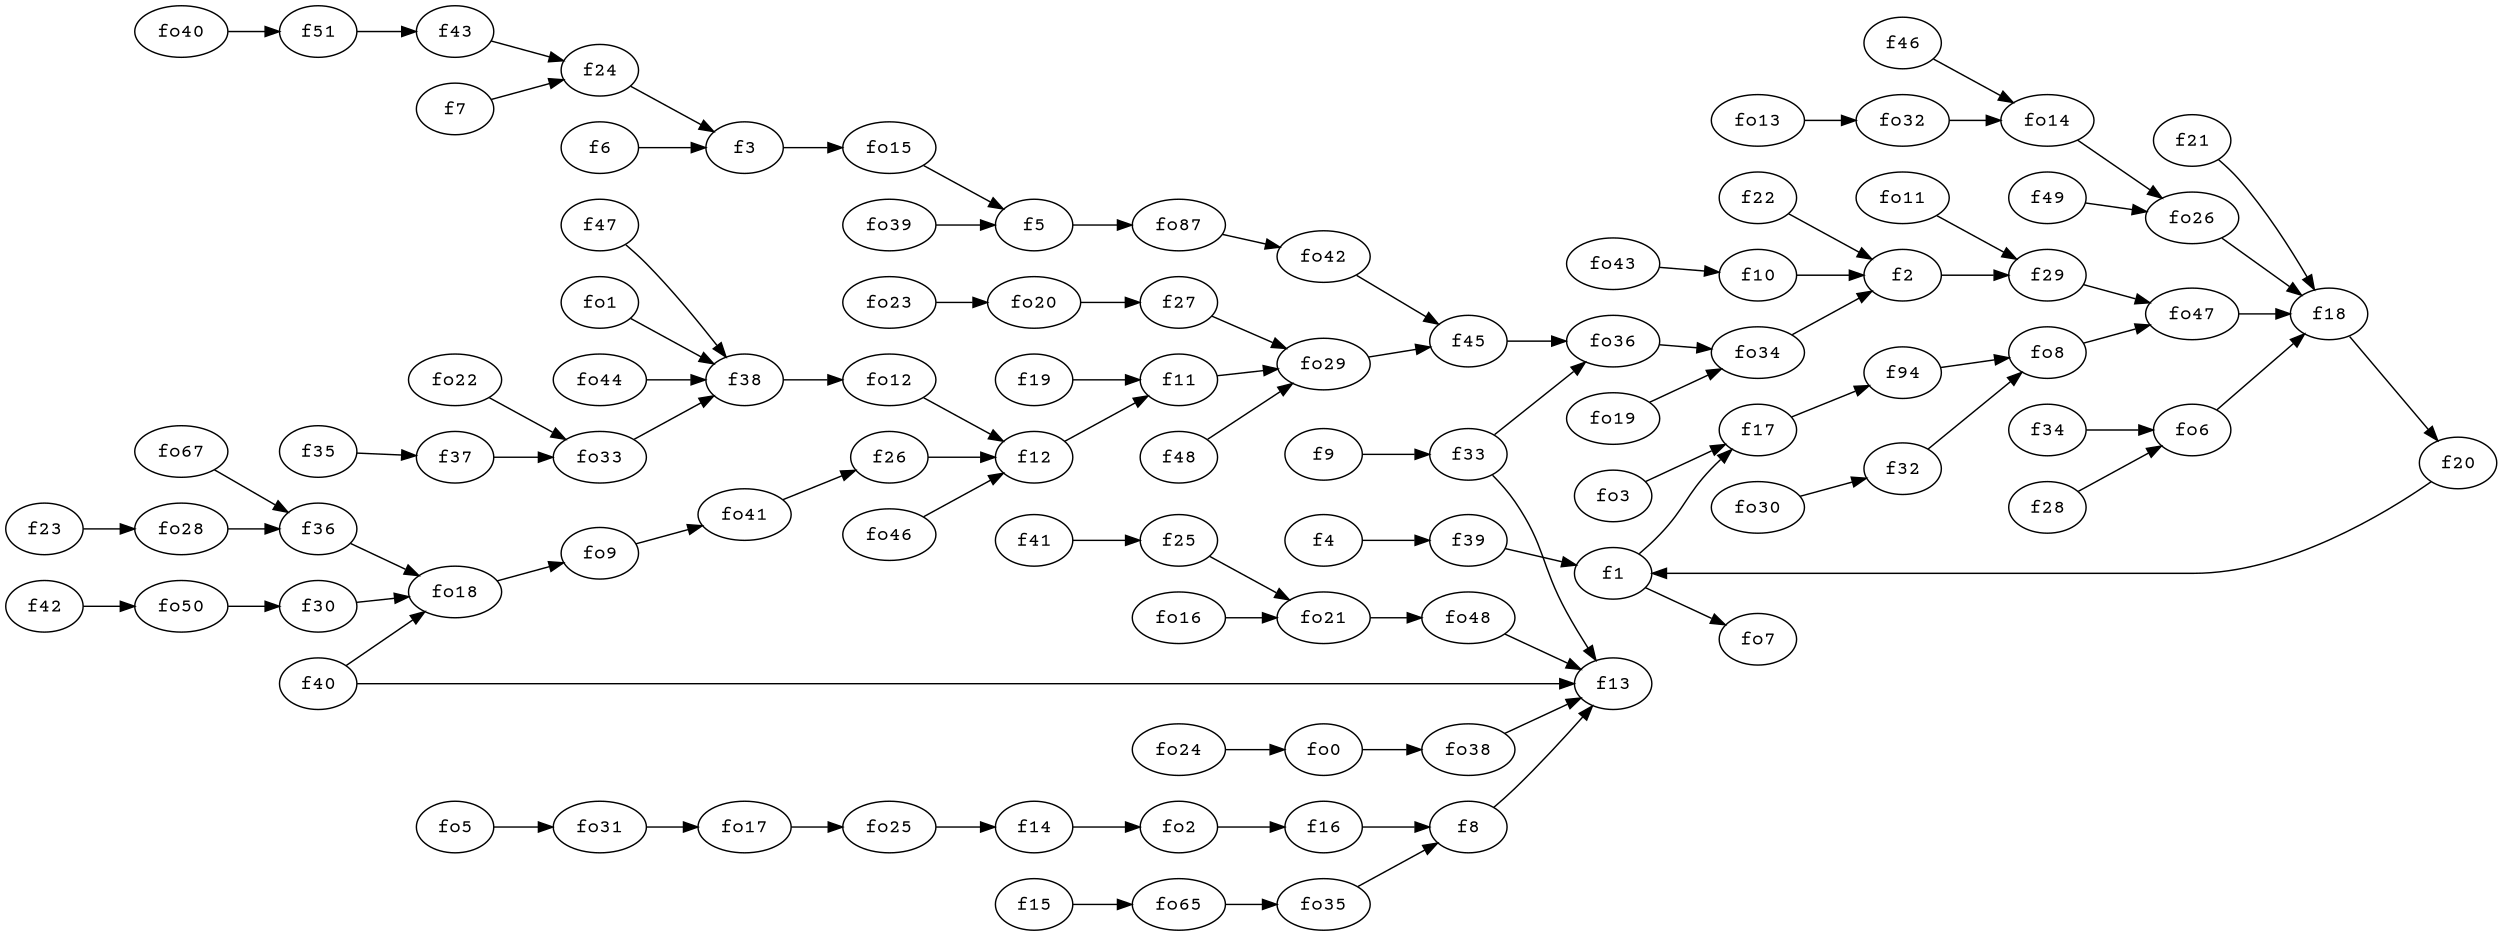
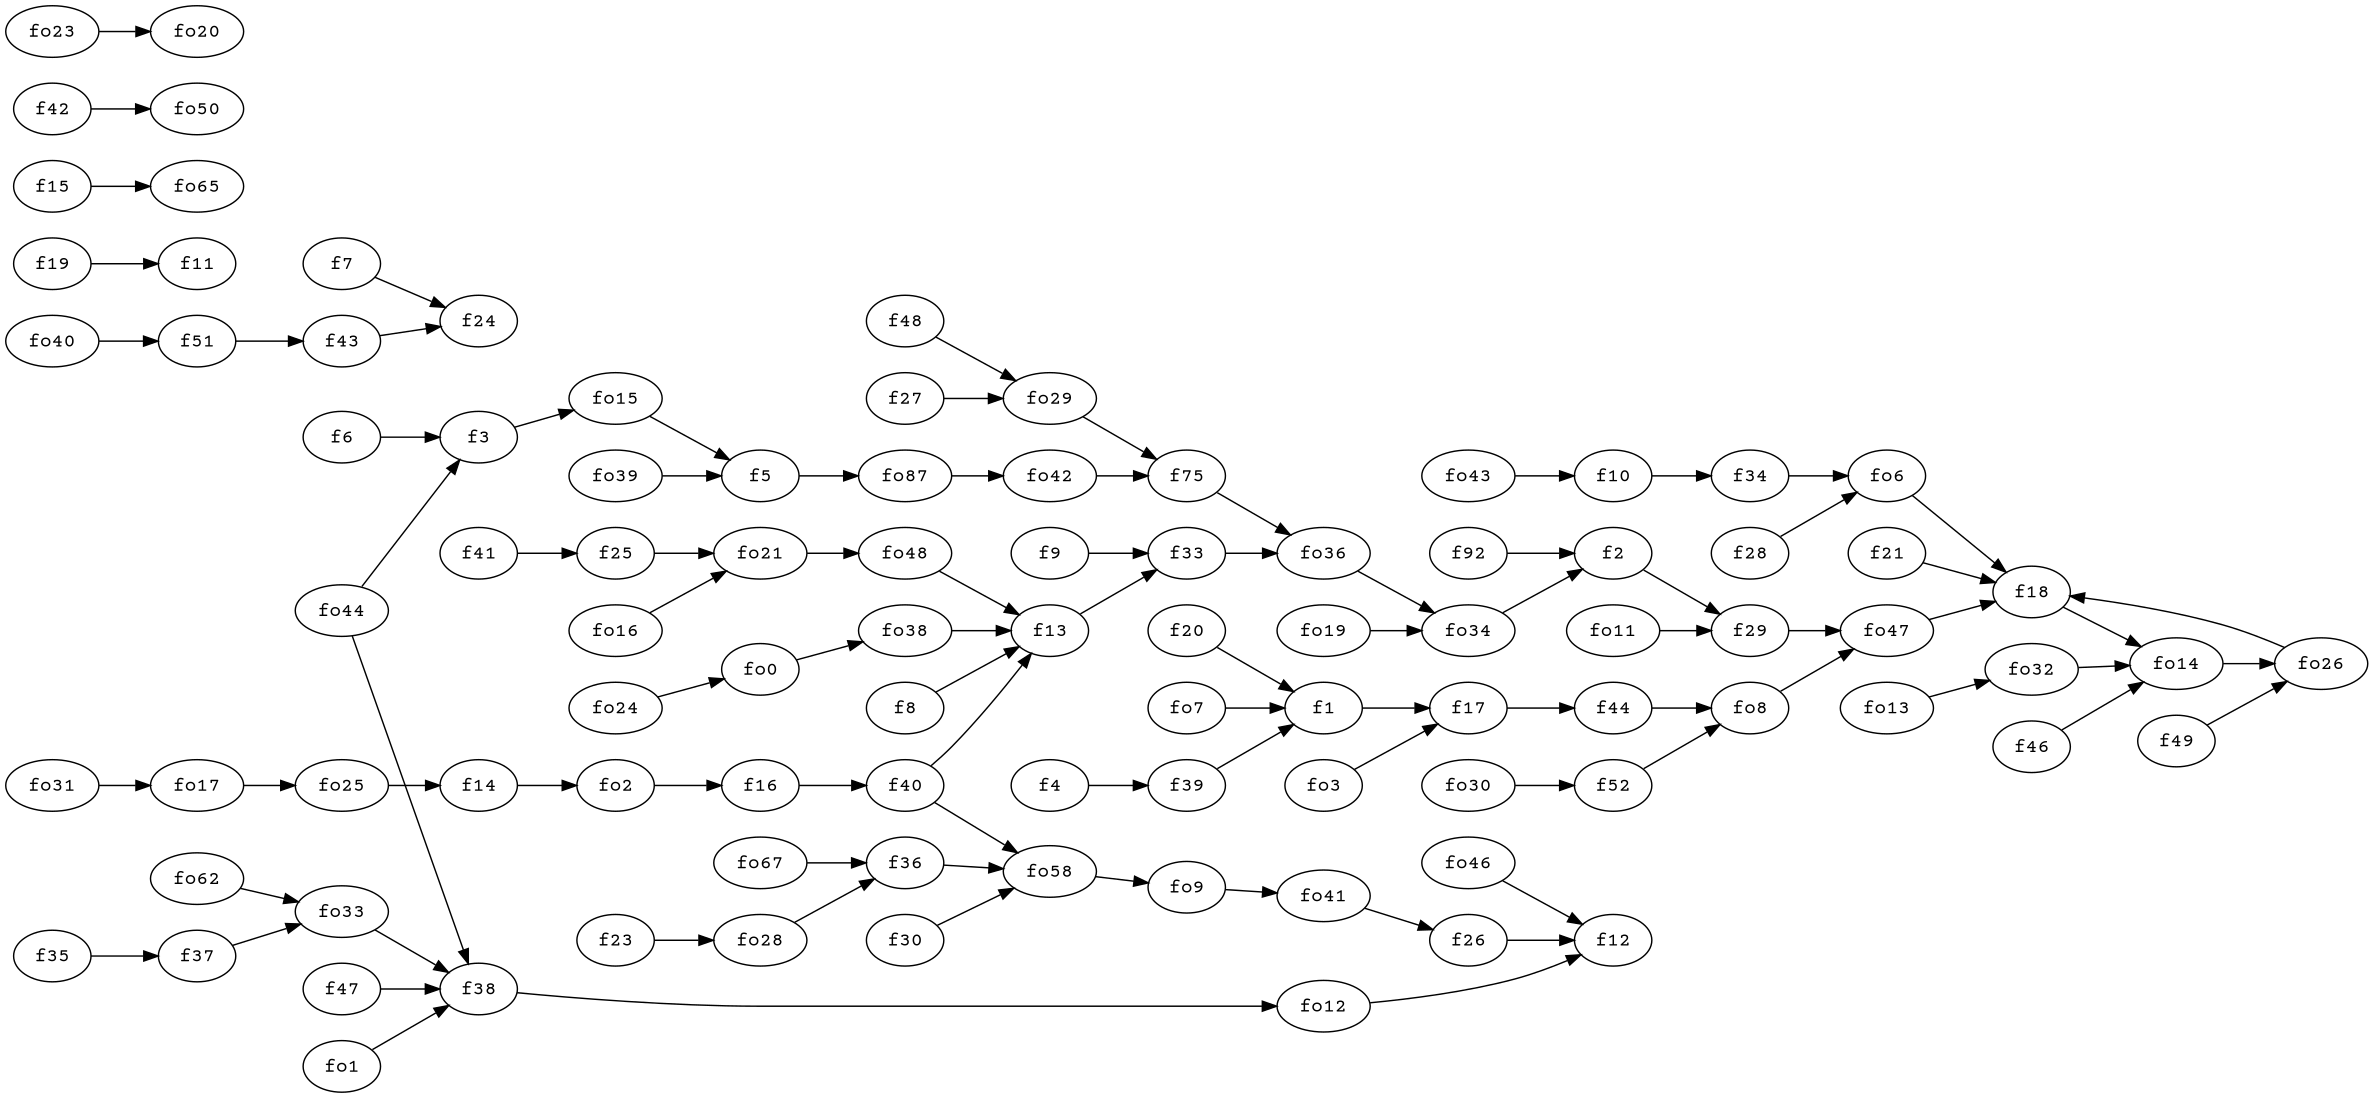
(666, 105) -> (406, 529)
(1758, 198) -> (1468, 553)
(1823, 275) -> (1674, 476)
(1103, 302) -> none
(1468, 341) -> (1187, 476)
(1240, 373) -> none
(1903, 373) -> (1613, 708)
(455, 380) -> (197, 879)
(2389, 383) -> (2096, 624)
(1100, 422) -> none
(1903, 469) -> (1613, 785)
(1547, 569) -> (1112, 596)
(455, 592) -> (1050, 871)
(1679, 603) -> (1248, 708)
(247, 606) -> none
(455, 827) -> none
(1389, 827) -> (825, 785)
(1324, 904) -> none
